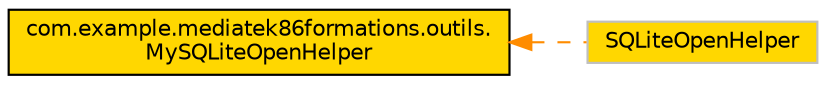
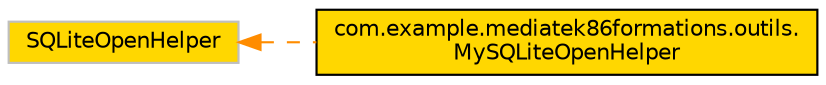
(559, 42) -> (289, 42)
